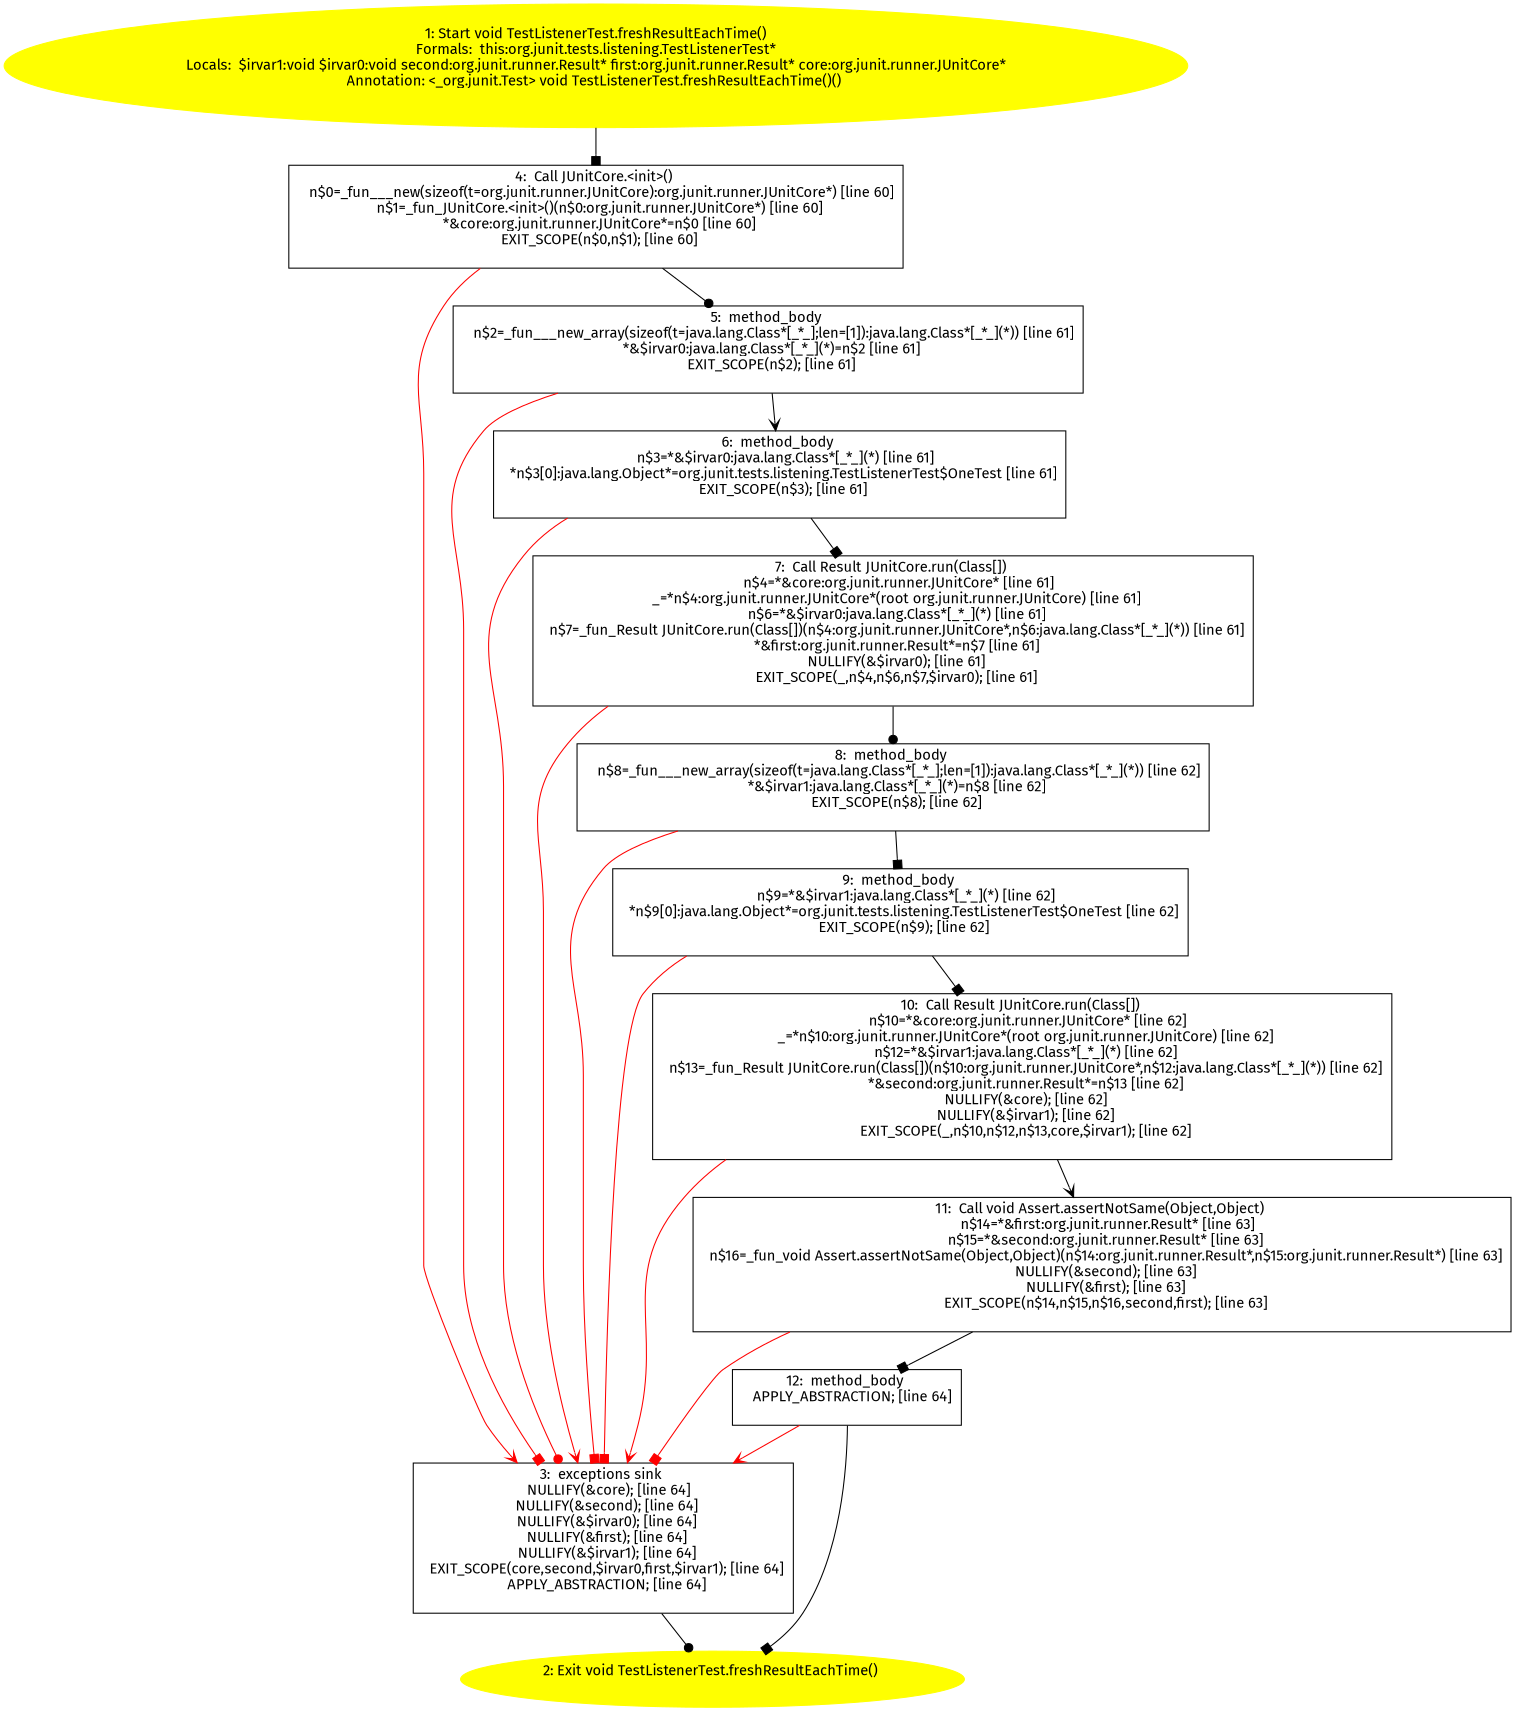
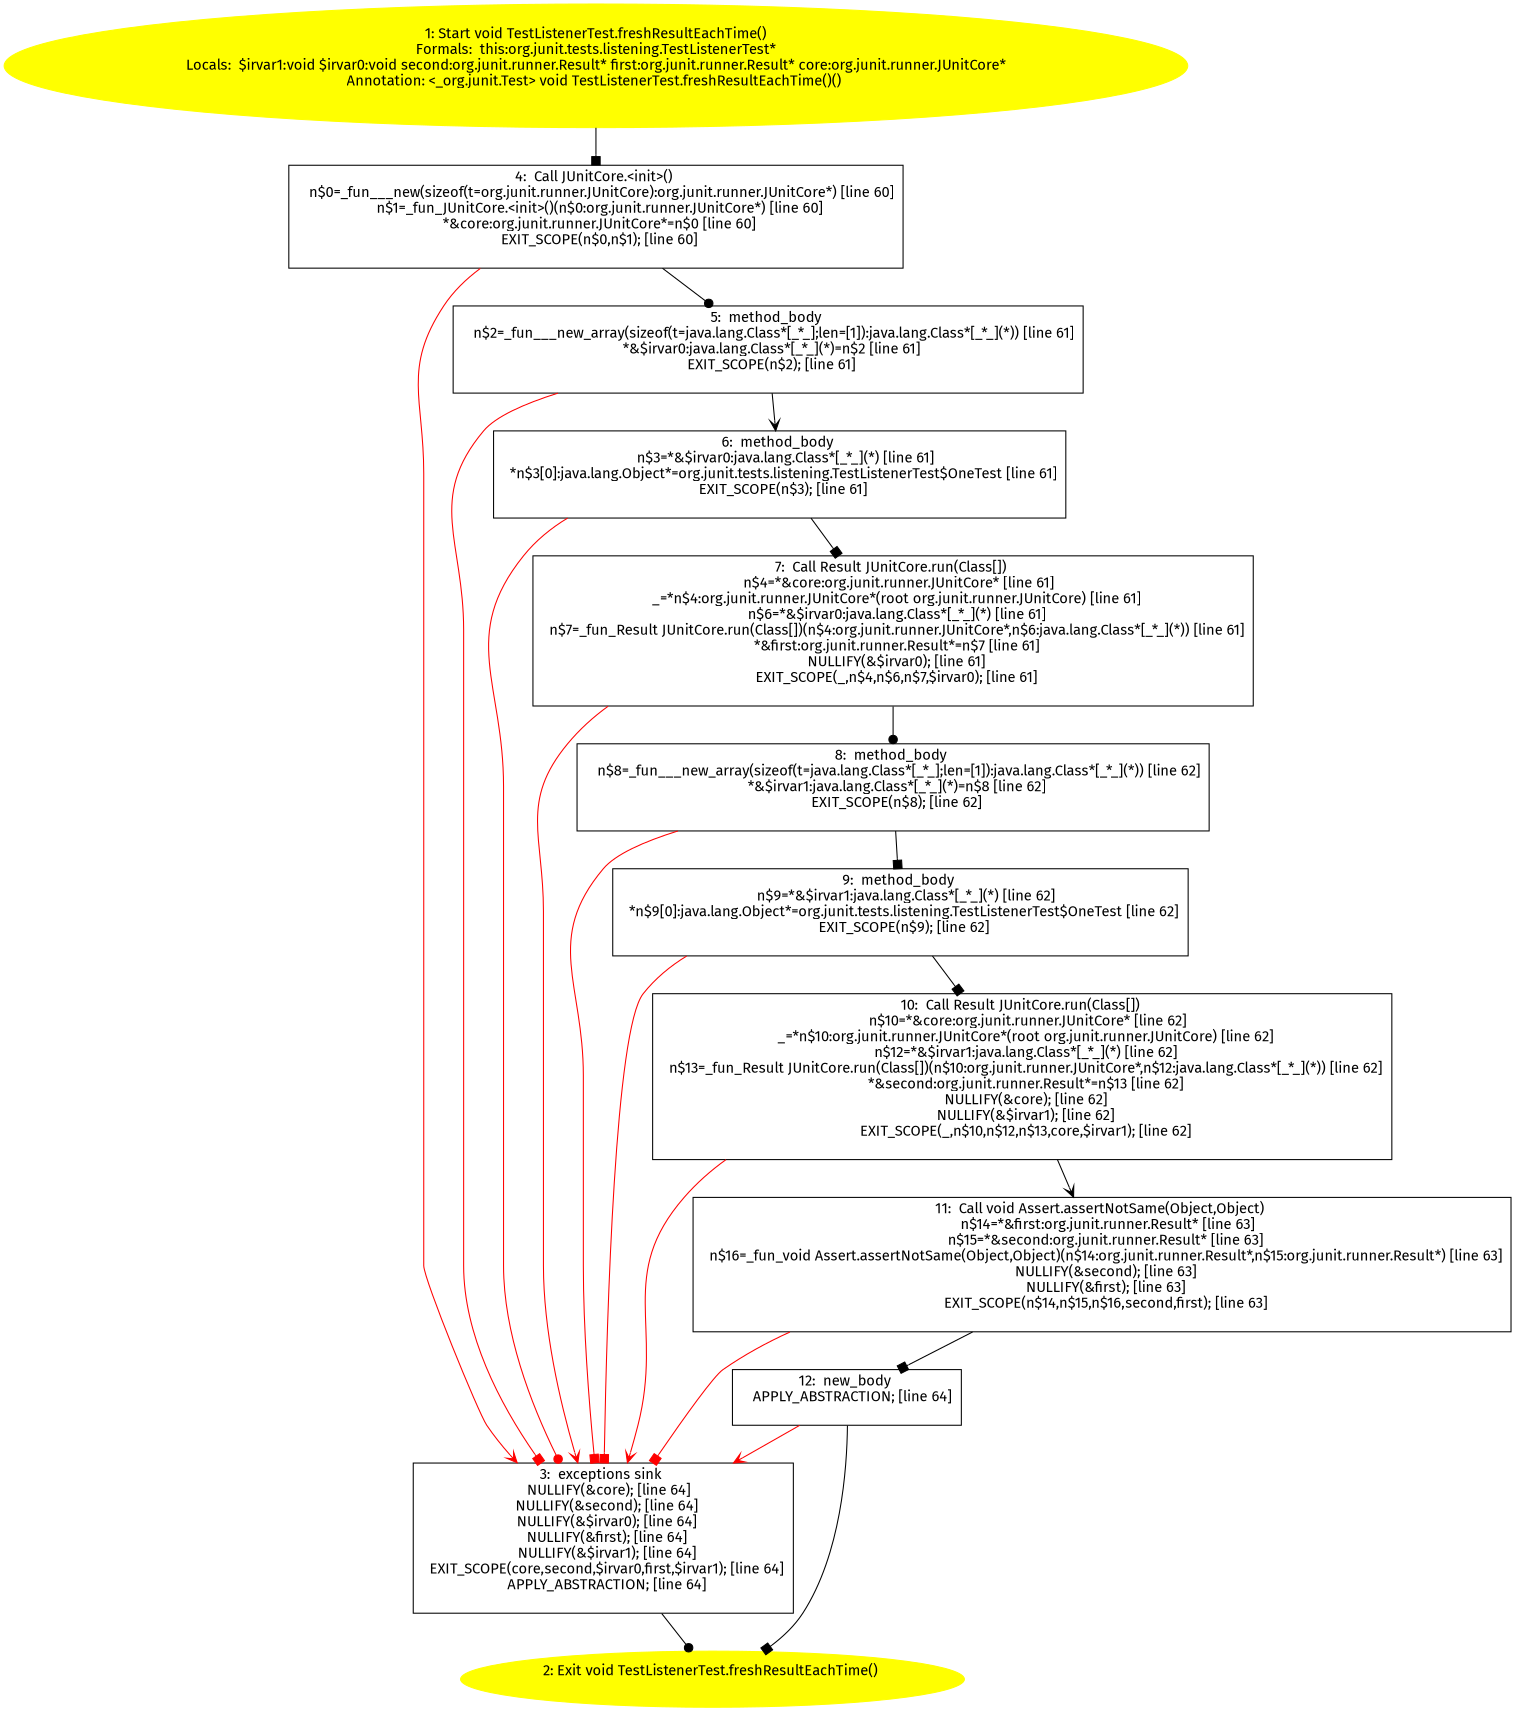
(847, 1397) -> (847, 1397)
